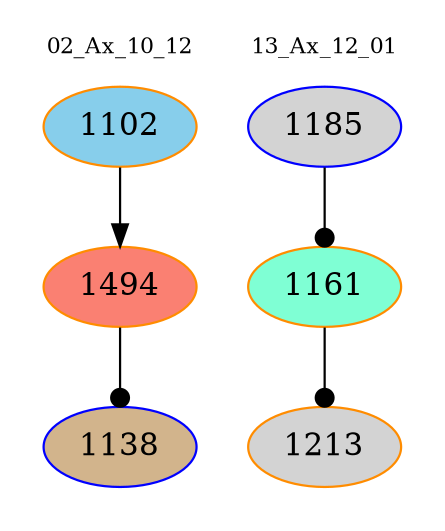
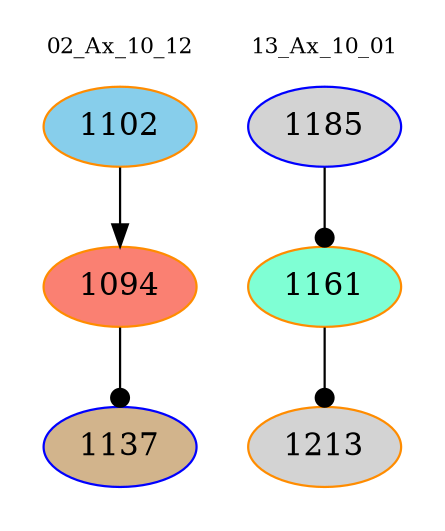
(325, 48) -> (325, 48)
(120, 287) -> (120, 287)
(120, 447) -> (120, 447)
